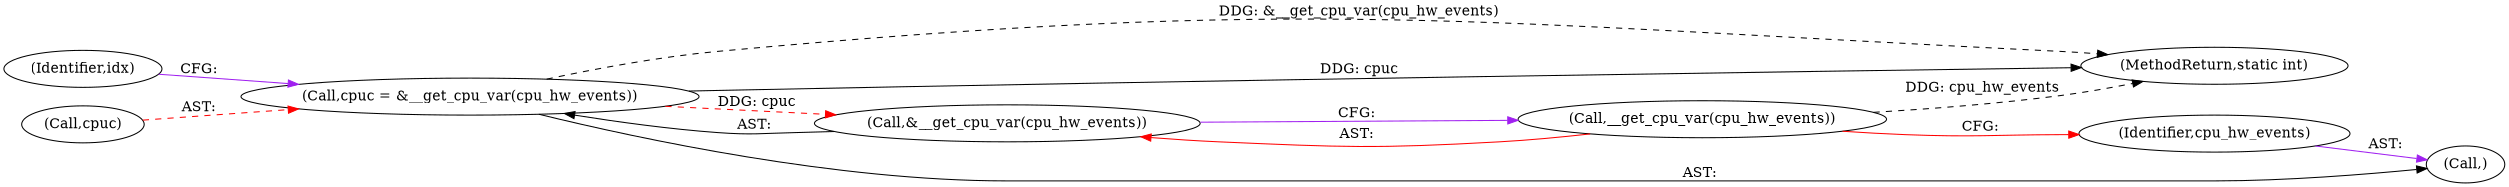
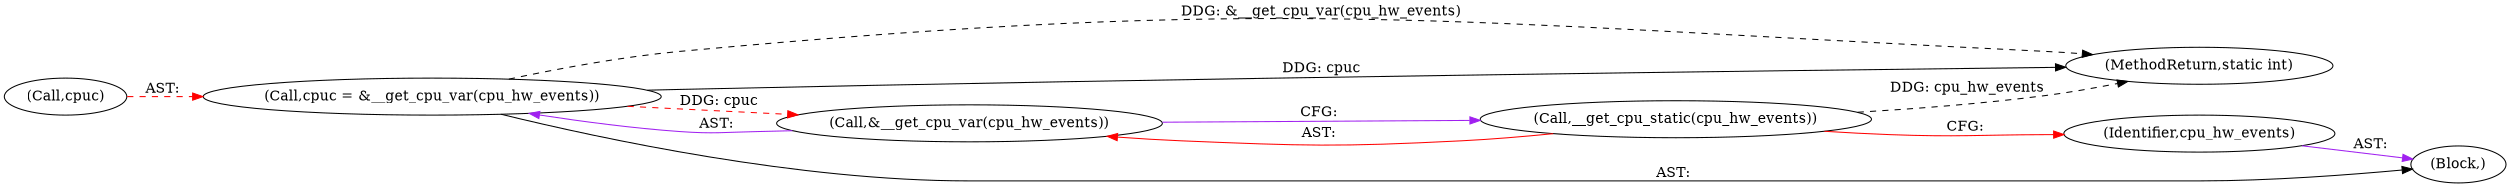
(83, 69) -> none
(1702, 119) -> (1676, 119)
(704, 131) -> (666, 130)
(2466, 164) -> (2458, 164)
